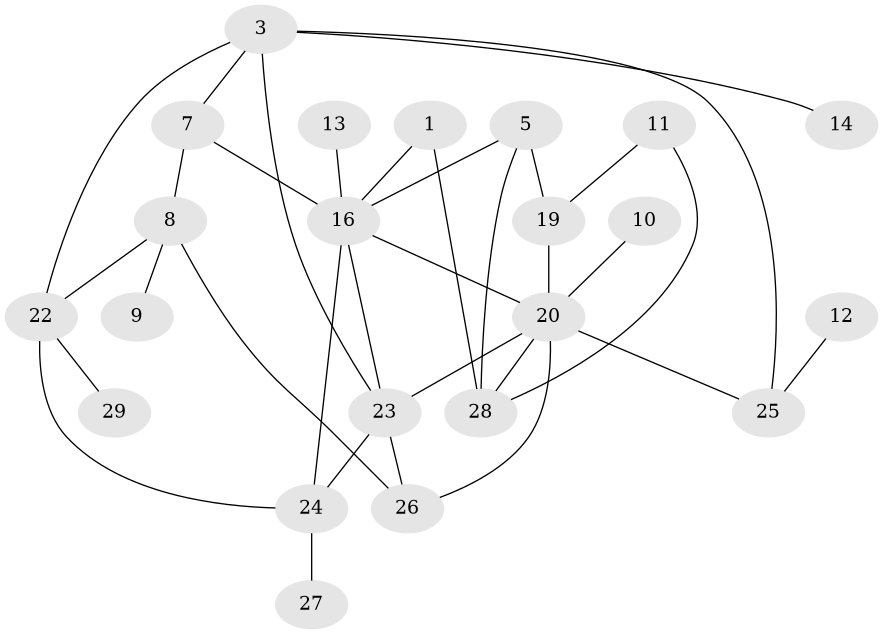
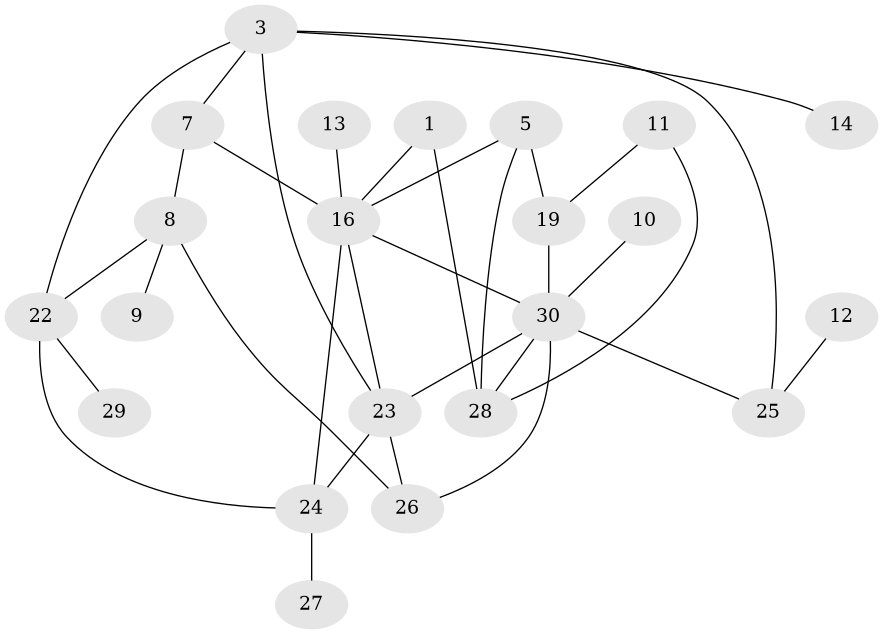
(549, 317) -> (549, 317)
